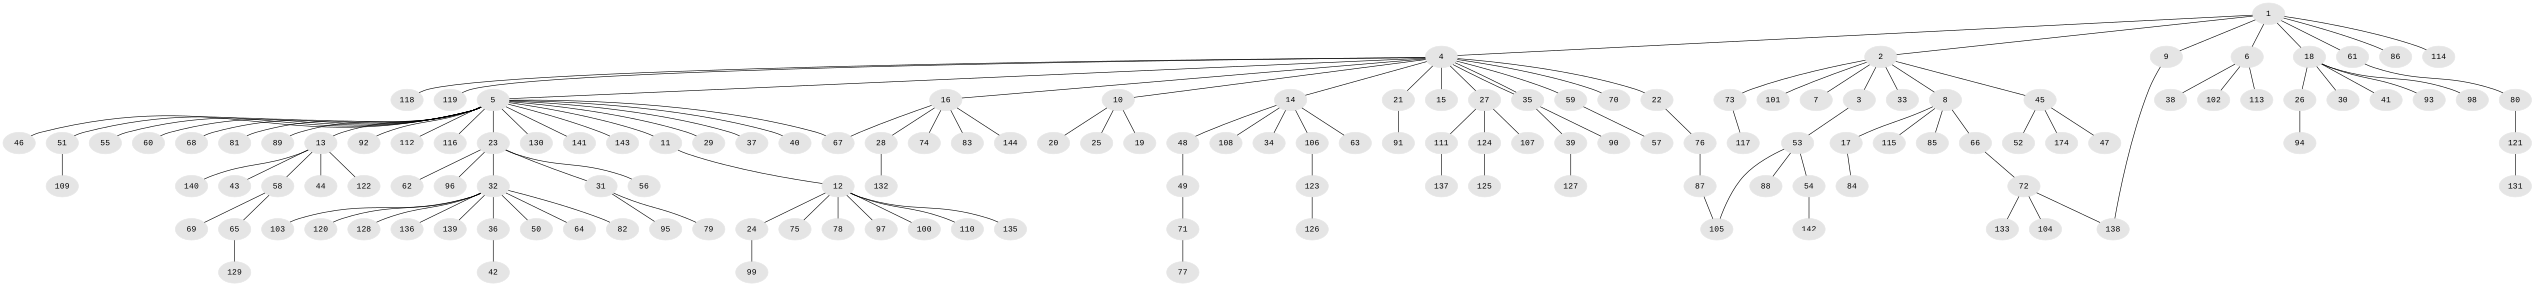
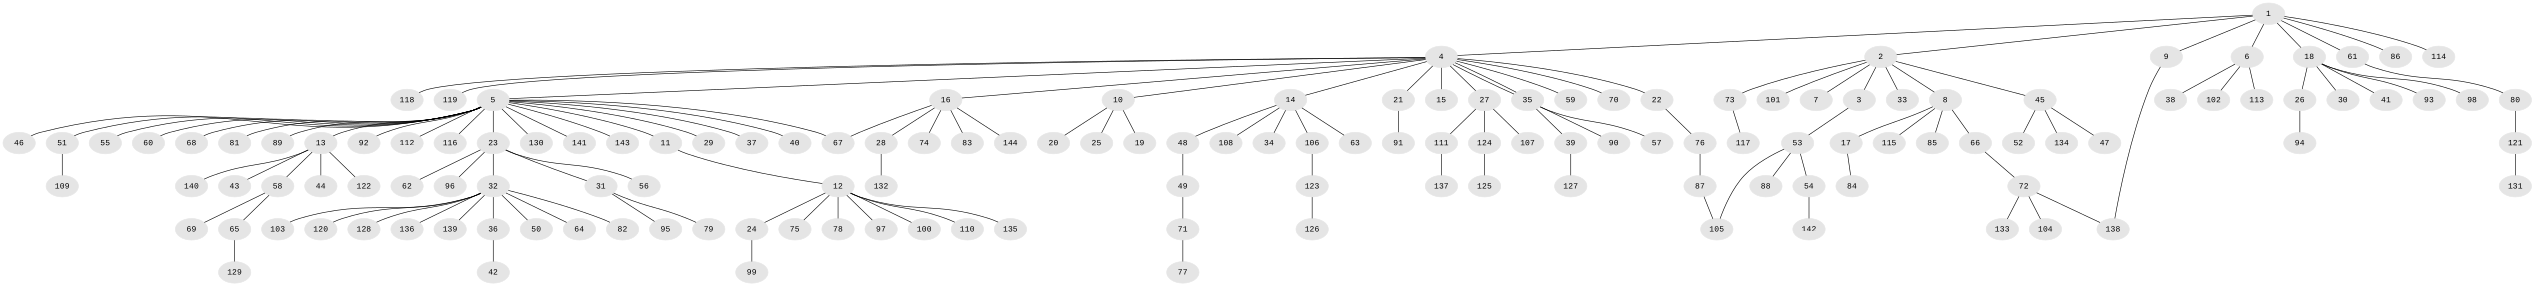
(1614, 122) -> (1592, 122)
(2062, 143) -> (2062, 143)
